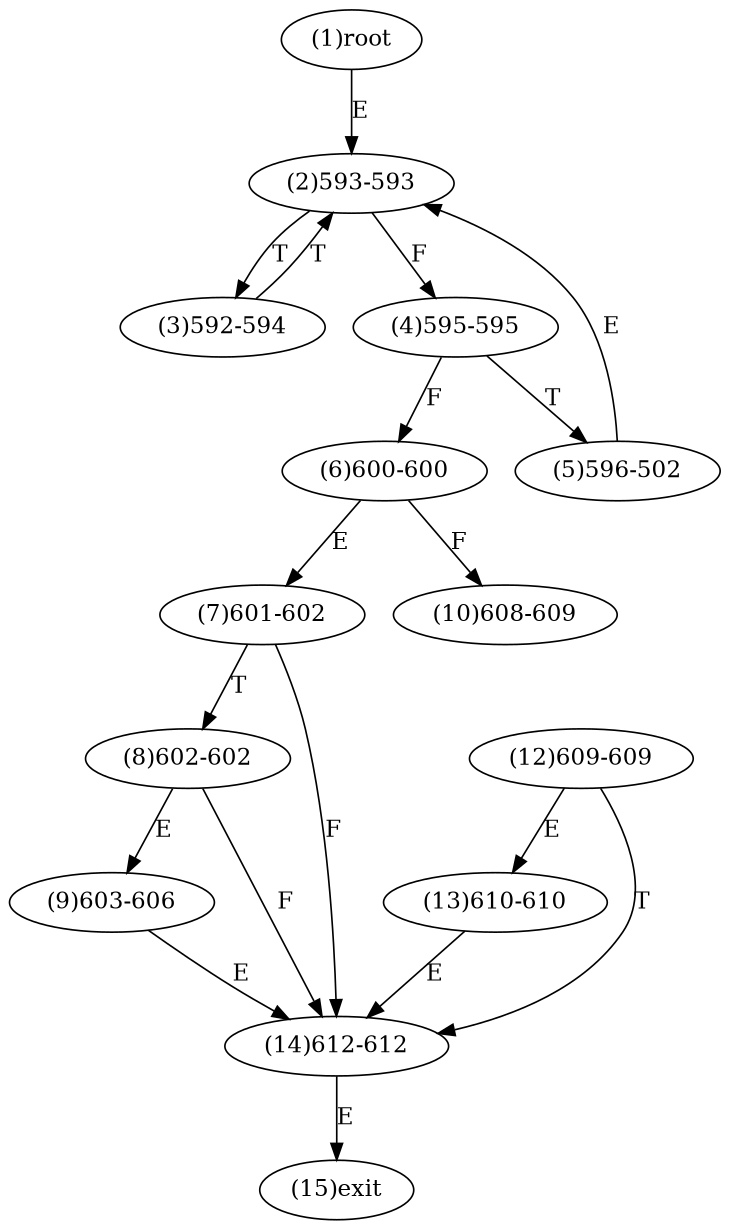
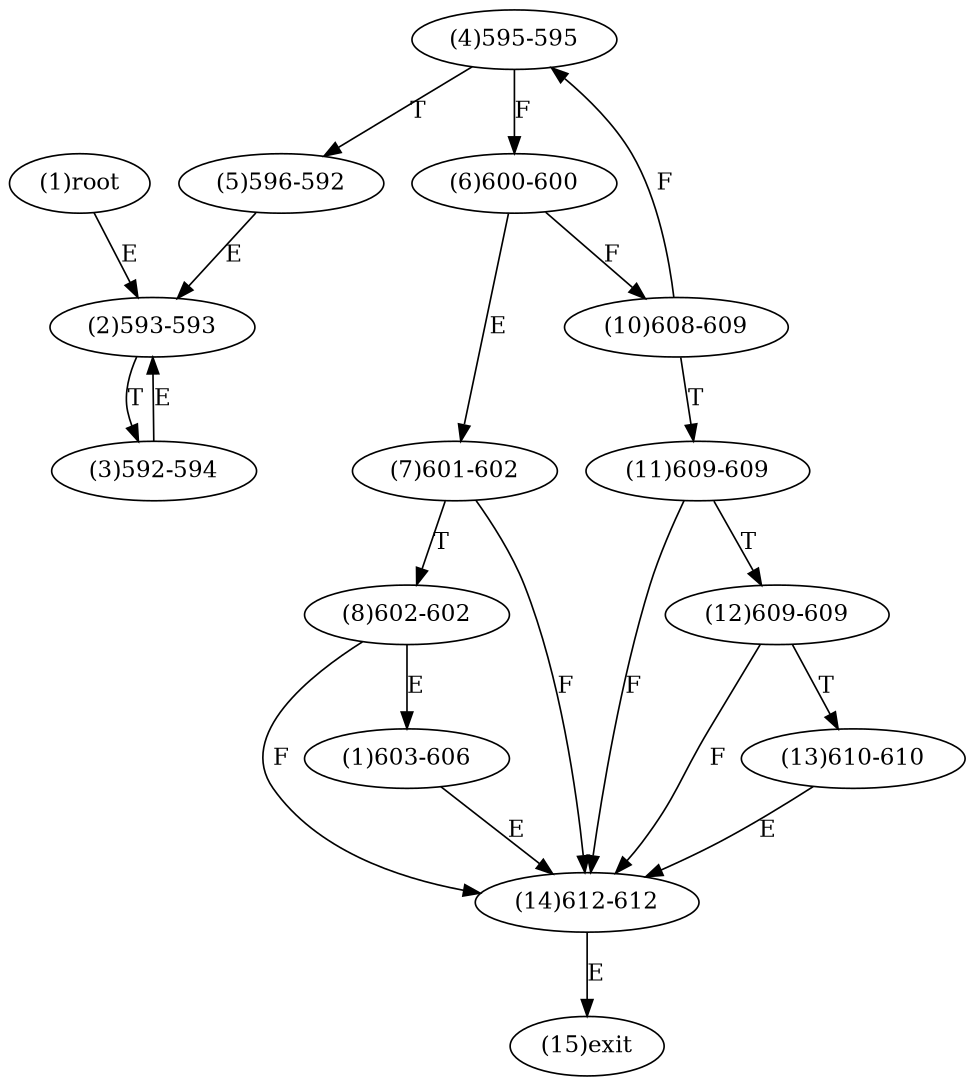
(399, 249) -> (643, 176)
(319, 255) -> (163, 399)
(618, 471) -> (281, 183)
none -> (698, 471)
(552, 831) -> (827, 687)
(112, 902) -> (407, 759)
(643, 902) -> (718, 759)
